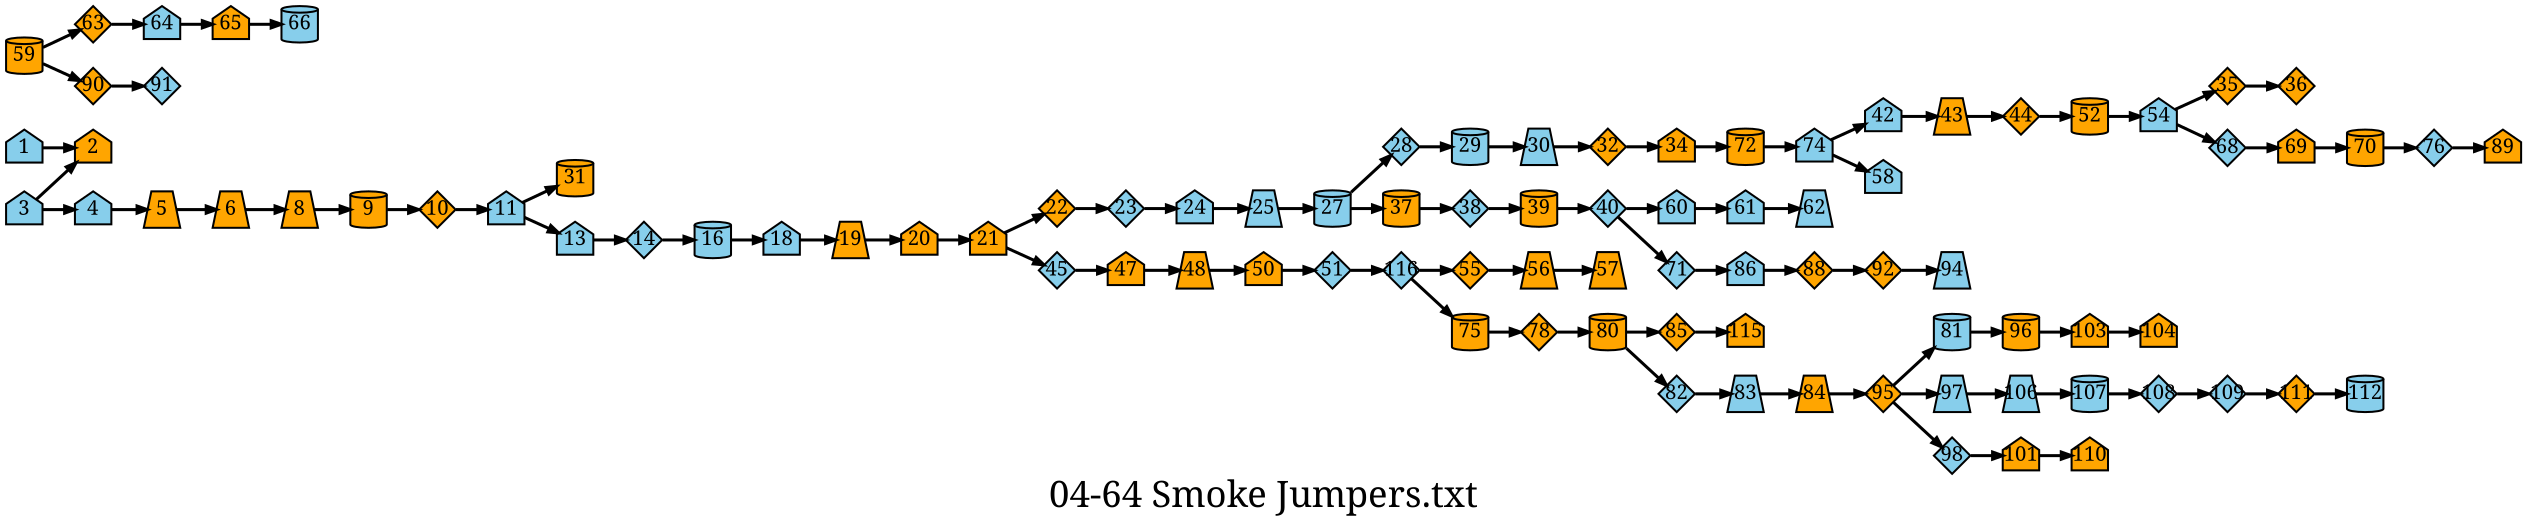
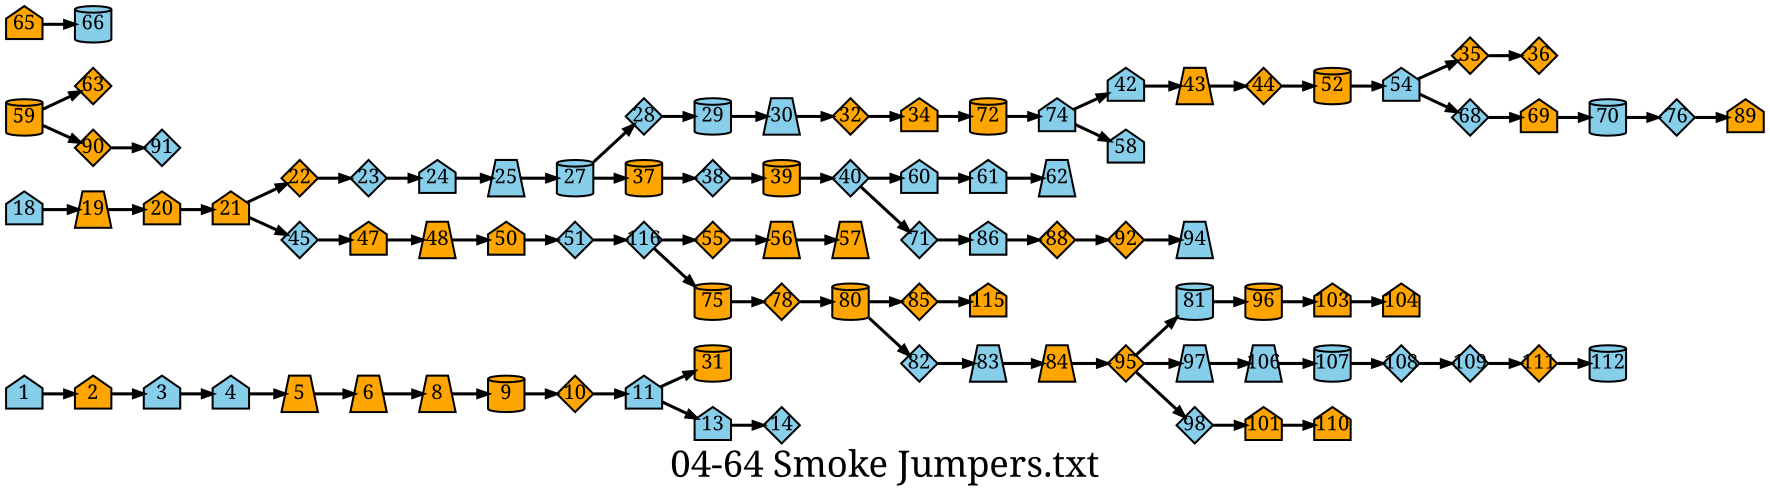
(162, 24) -> none
(2365, 148) -> (1608, 117)
(52, 185) -> (122, 394)
(713, 240) -> none
